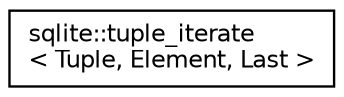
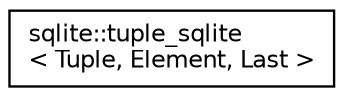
(172, 49) -> (172, 49)
